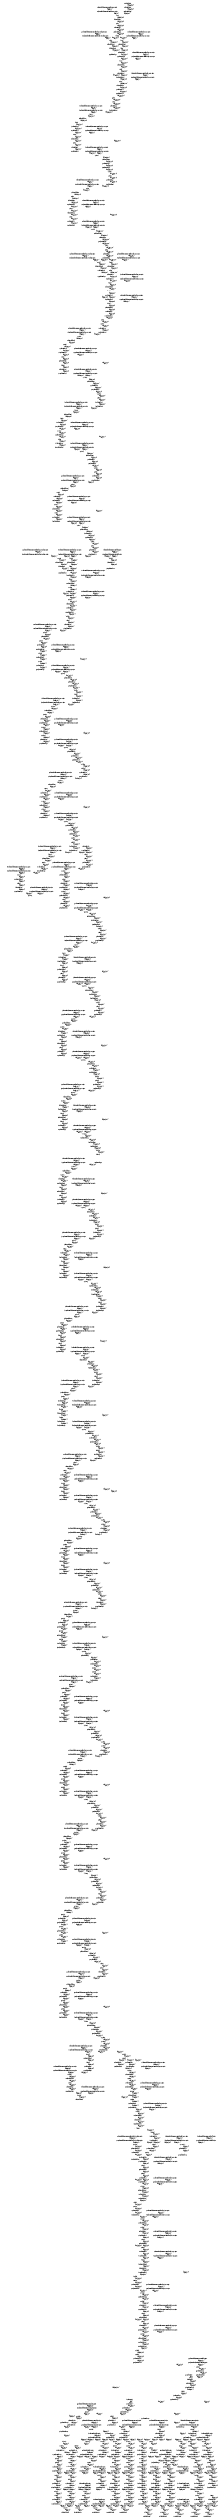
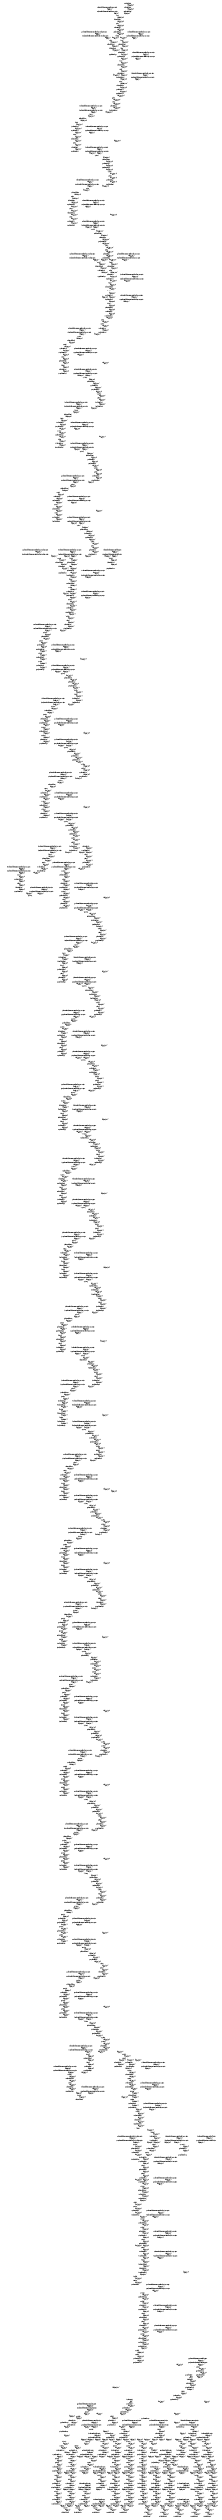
none -> (98, 1159)
(135, 2289) -> none
none -> (212, 2492)
